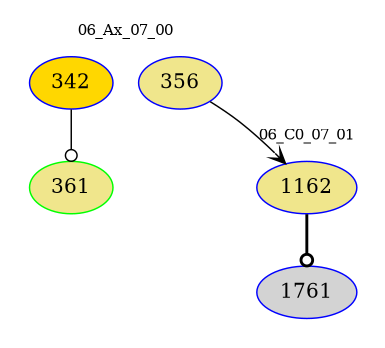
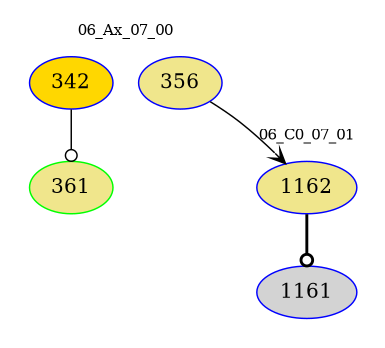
(307, 292) -> (307, 292)
